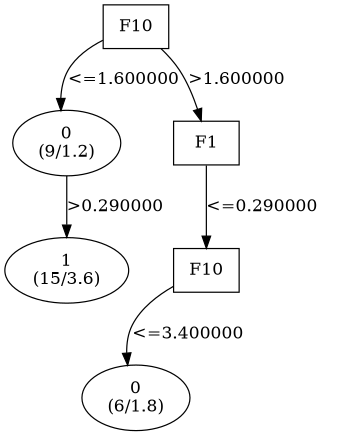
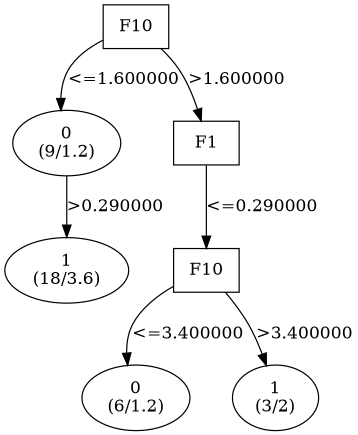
(67, 270) -> (67, 270)
(136, 398) -> (136, 398)
none -> (276, 398)
